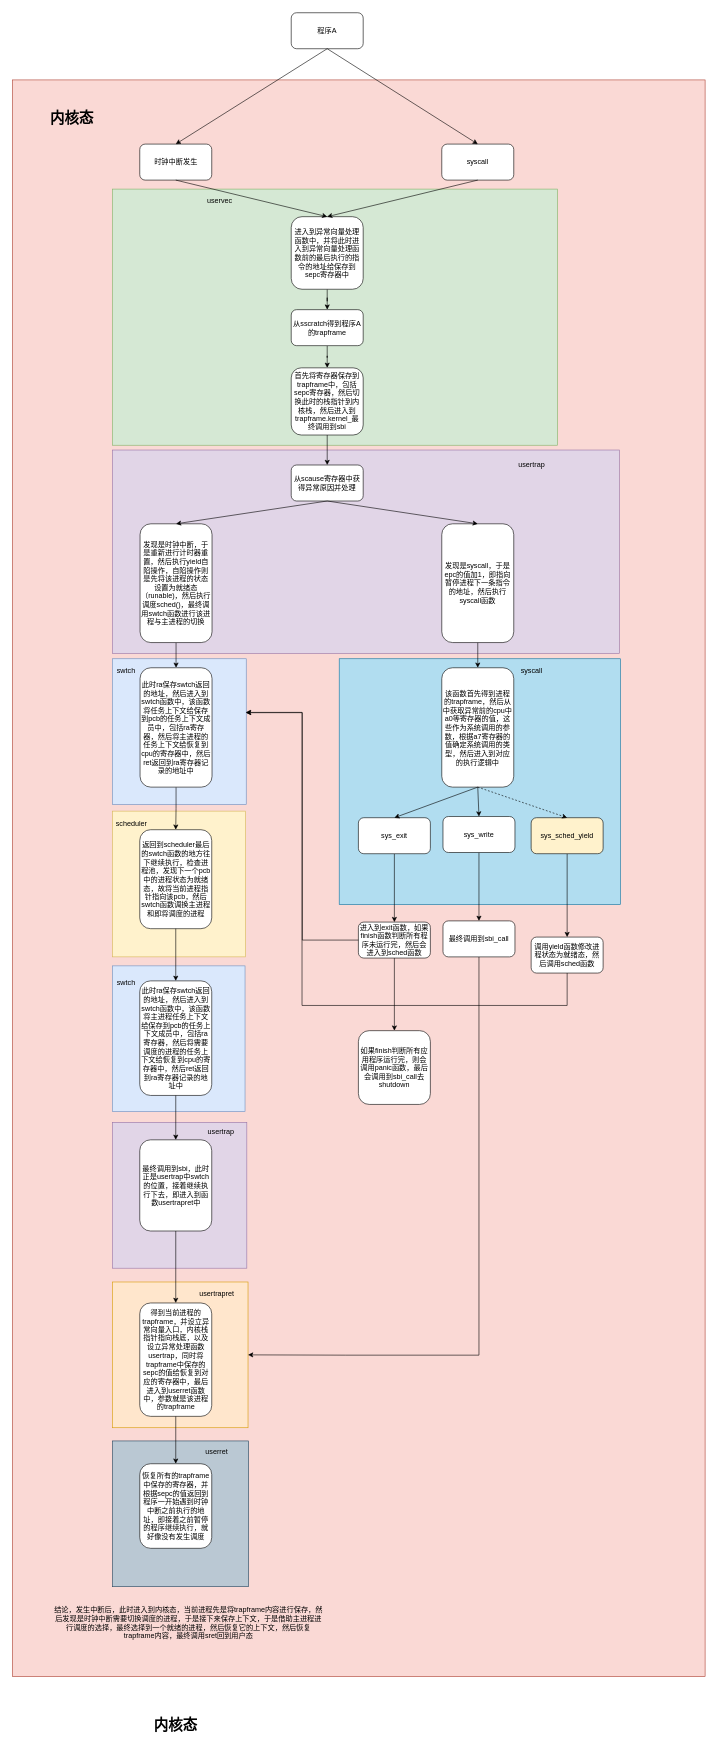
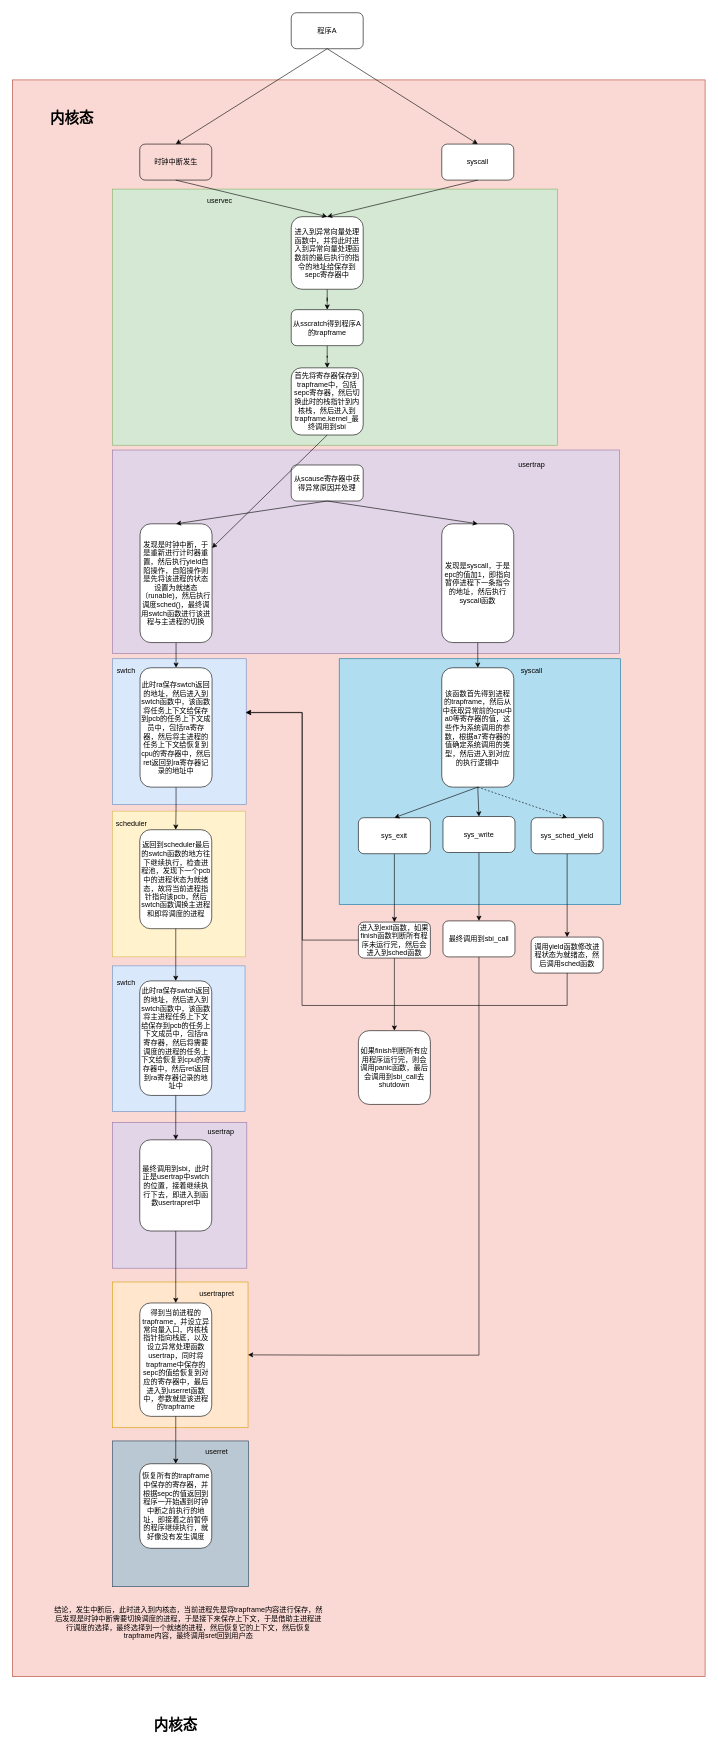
(176, 162) -> (176, 162)
(327, 459) -> (316, 446)
(567, 836) -> (567, 836)
